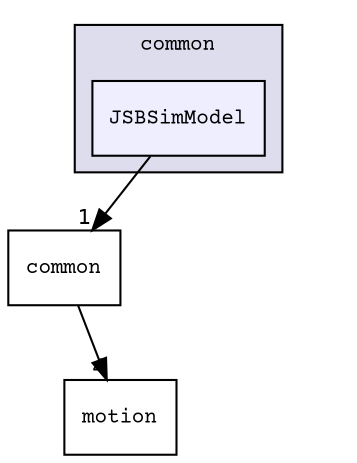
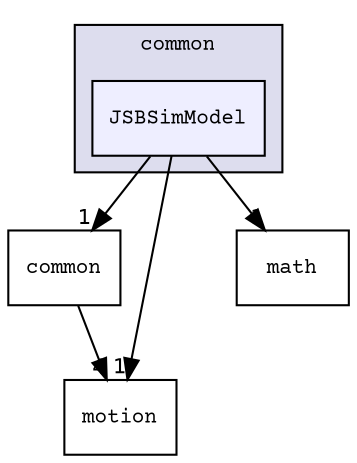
none -> (152, 258)
none -> (293, 268)
